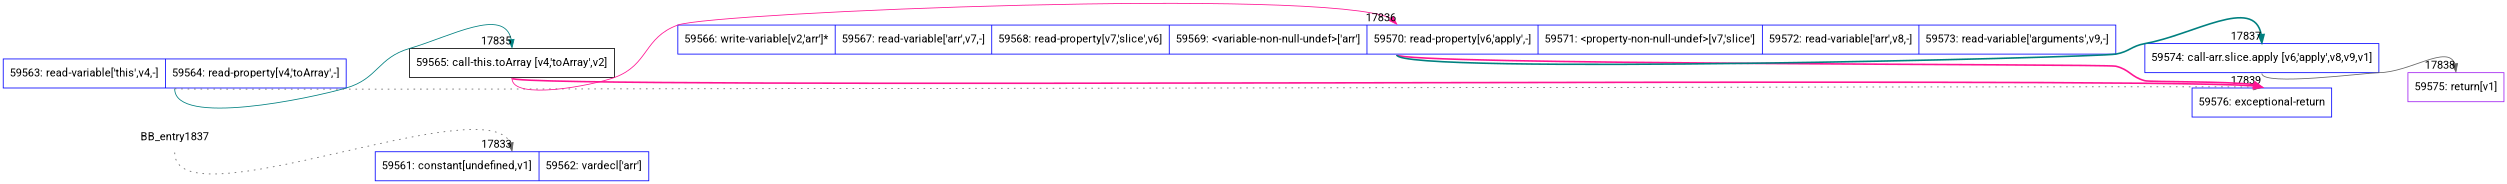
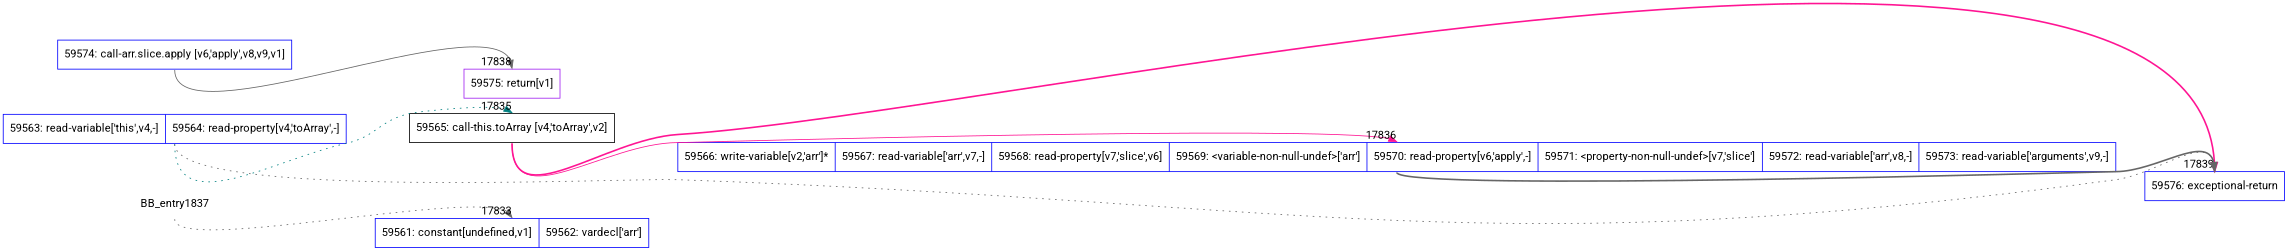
(1946, 60) -> none
(1956, 65) -> (1809, 178)
(358, 83) -> (329, 148)
